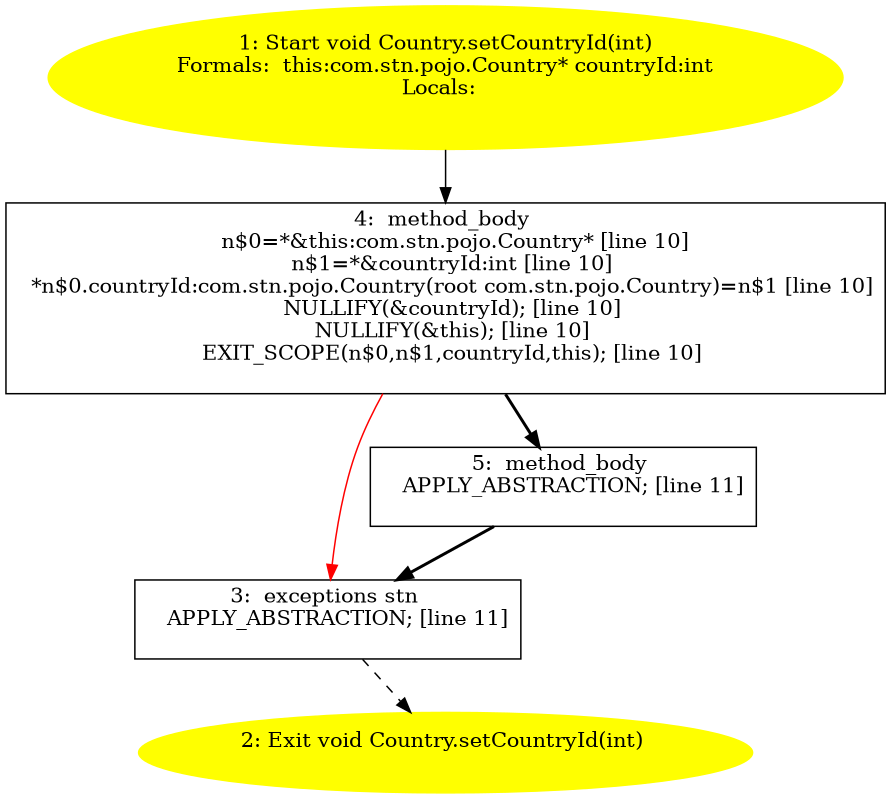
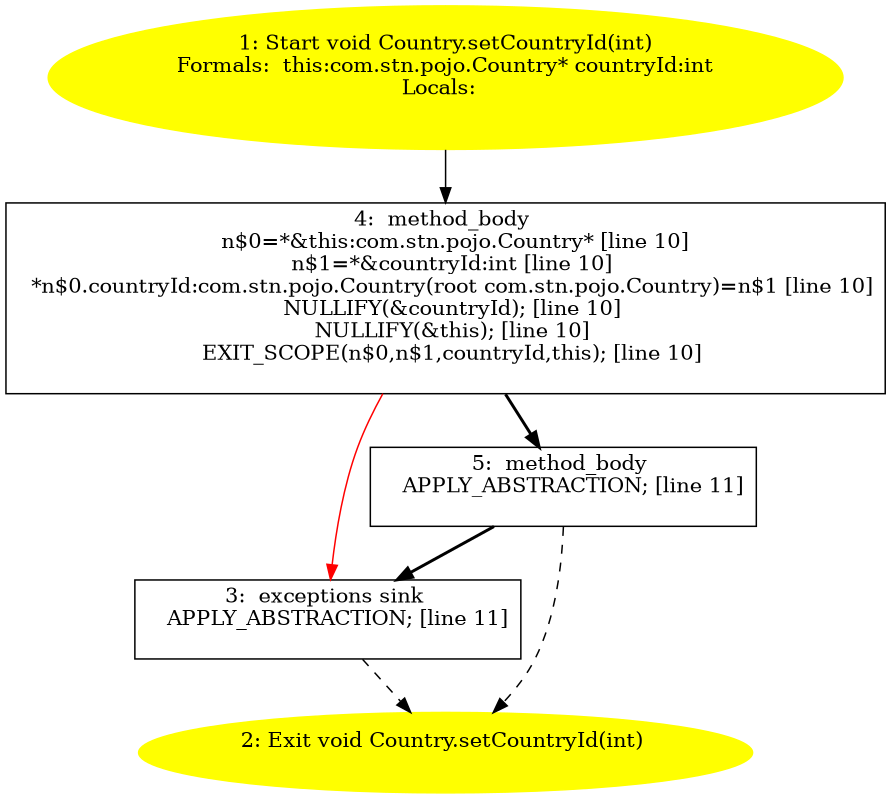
(328, 619) -> (328, 619)
none -> (550, 620)
